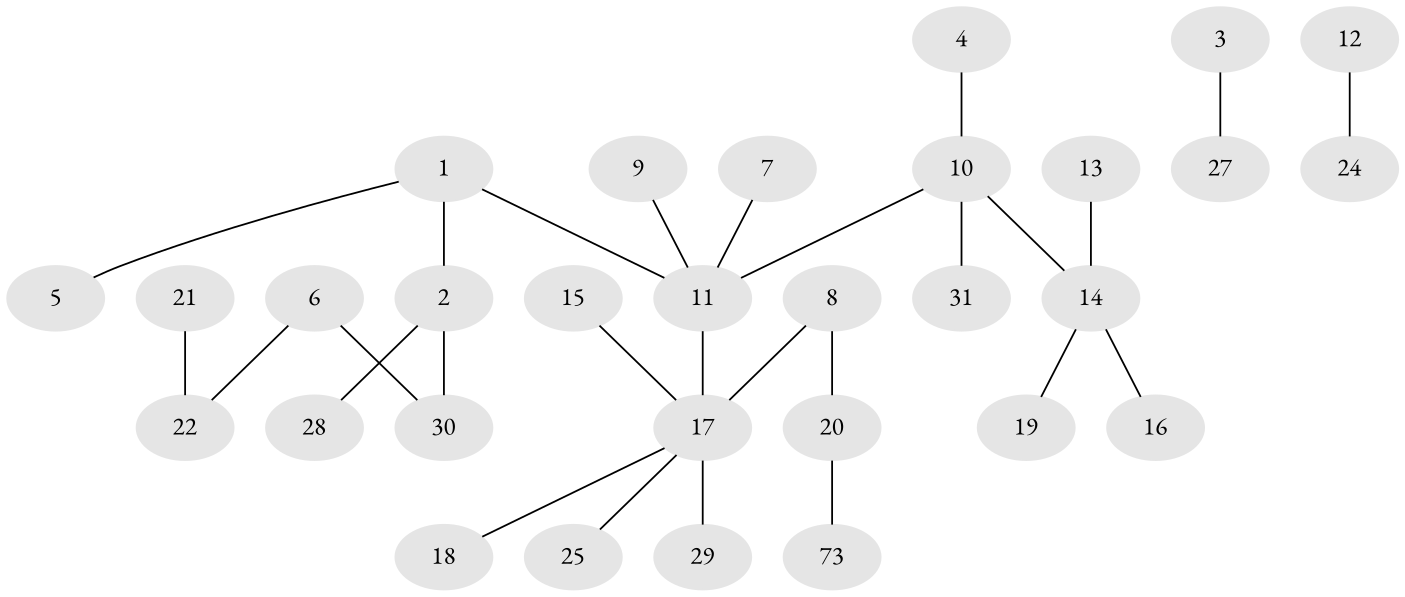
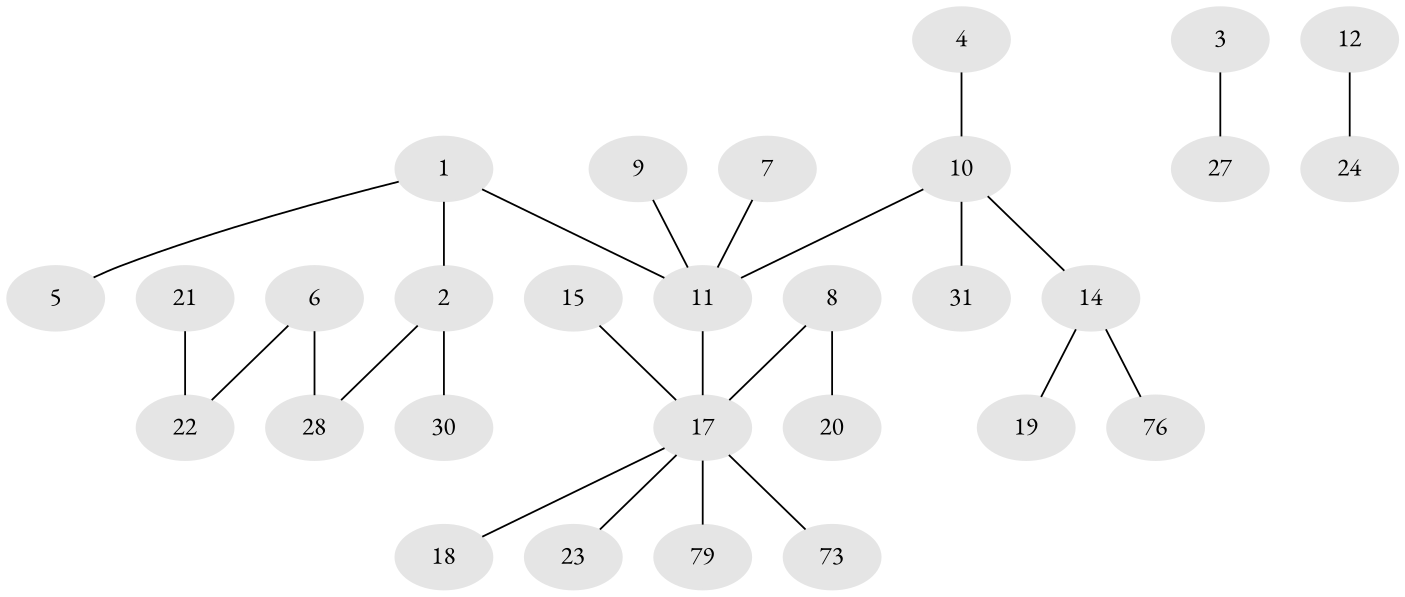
(1091, 169) -> none
(371, 355) -> (315, 363)
(1156, 428) -> (1156, 428)
(832, 493) -> (767, 492)
(573, 557) -> (573, 557)
(703, 557) -> (703, 557)
